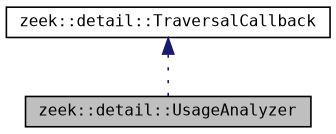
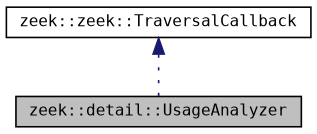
(168, 22) -> (159, 22)
